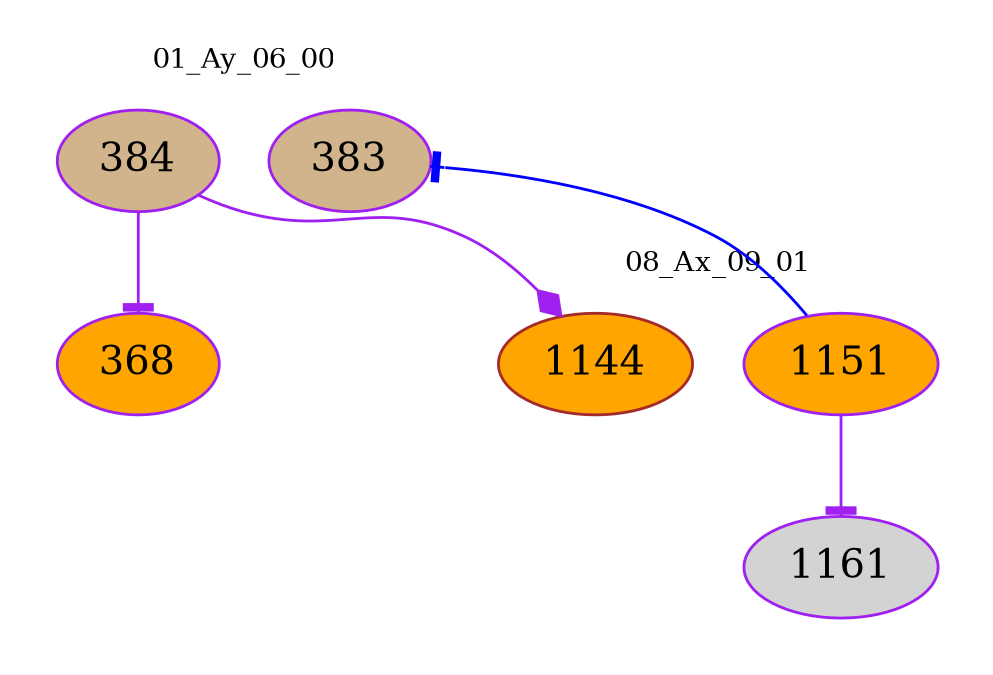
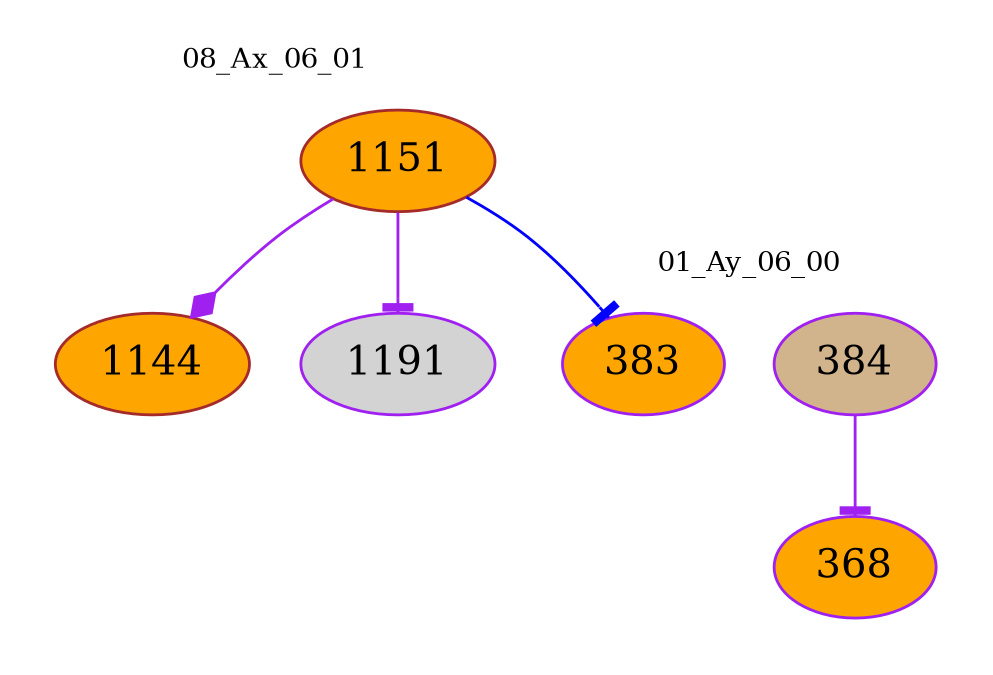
(350, 161) -> (643, 364)
(377, 218) -> (271, 242)
(718, 264) -> (275, 61)
(841, 364) -> (398, 161)
(841, 567) -> (398, 364)
